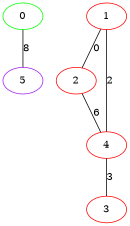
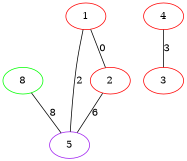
(23, 16) -> (23, 81)
(107, 81) -> (75, 80)
(91, 113) -> (90, 113)
